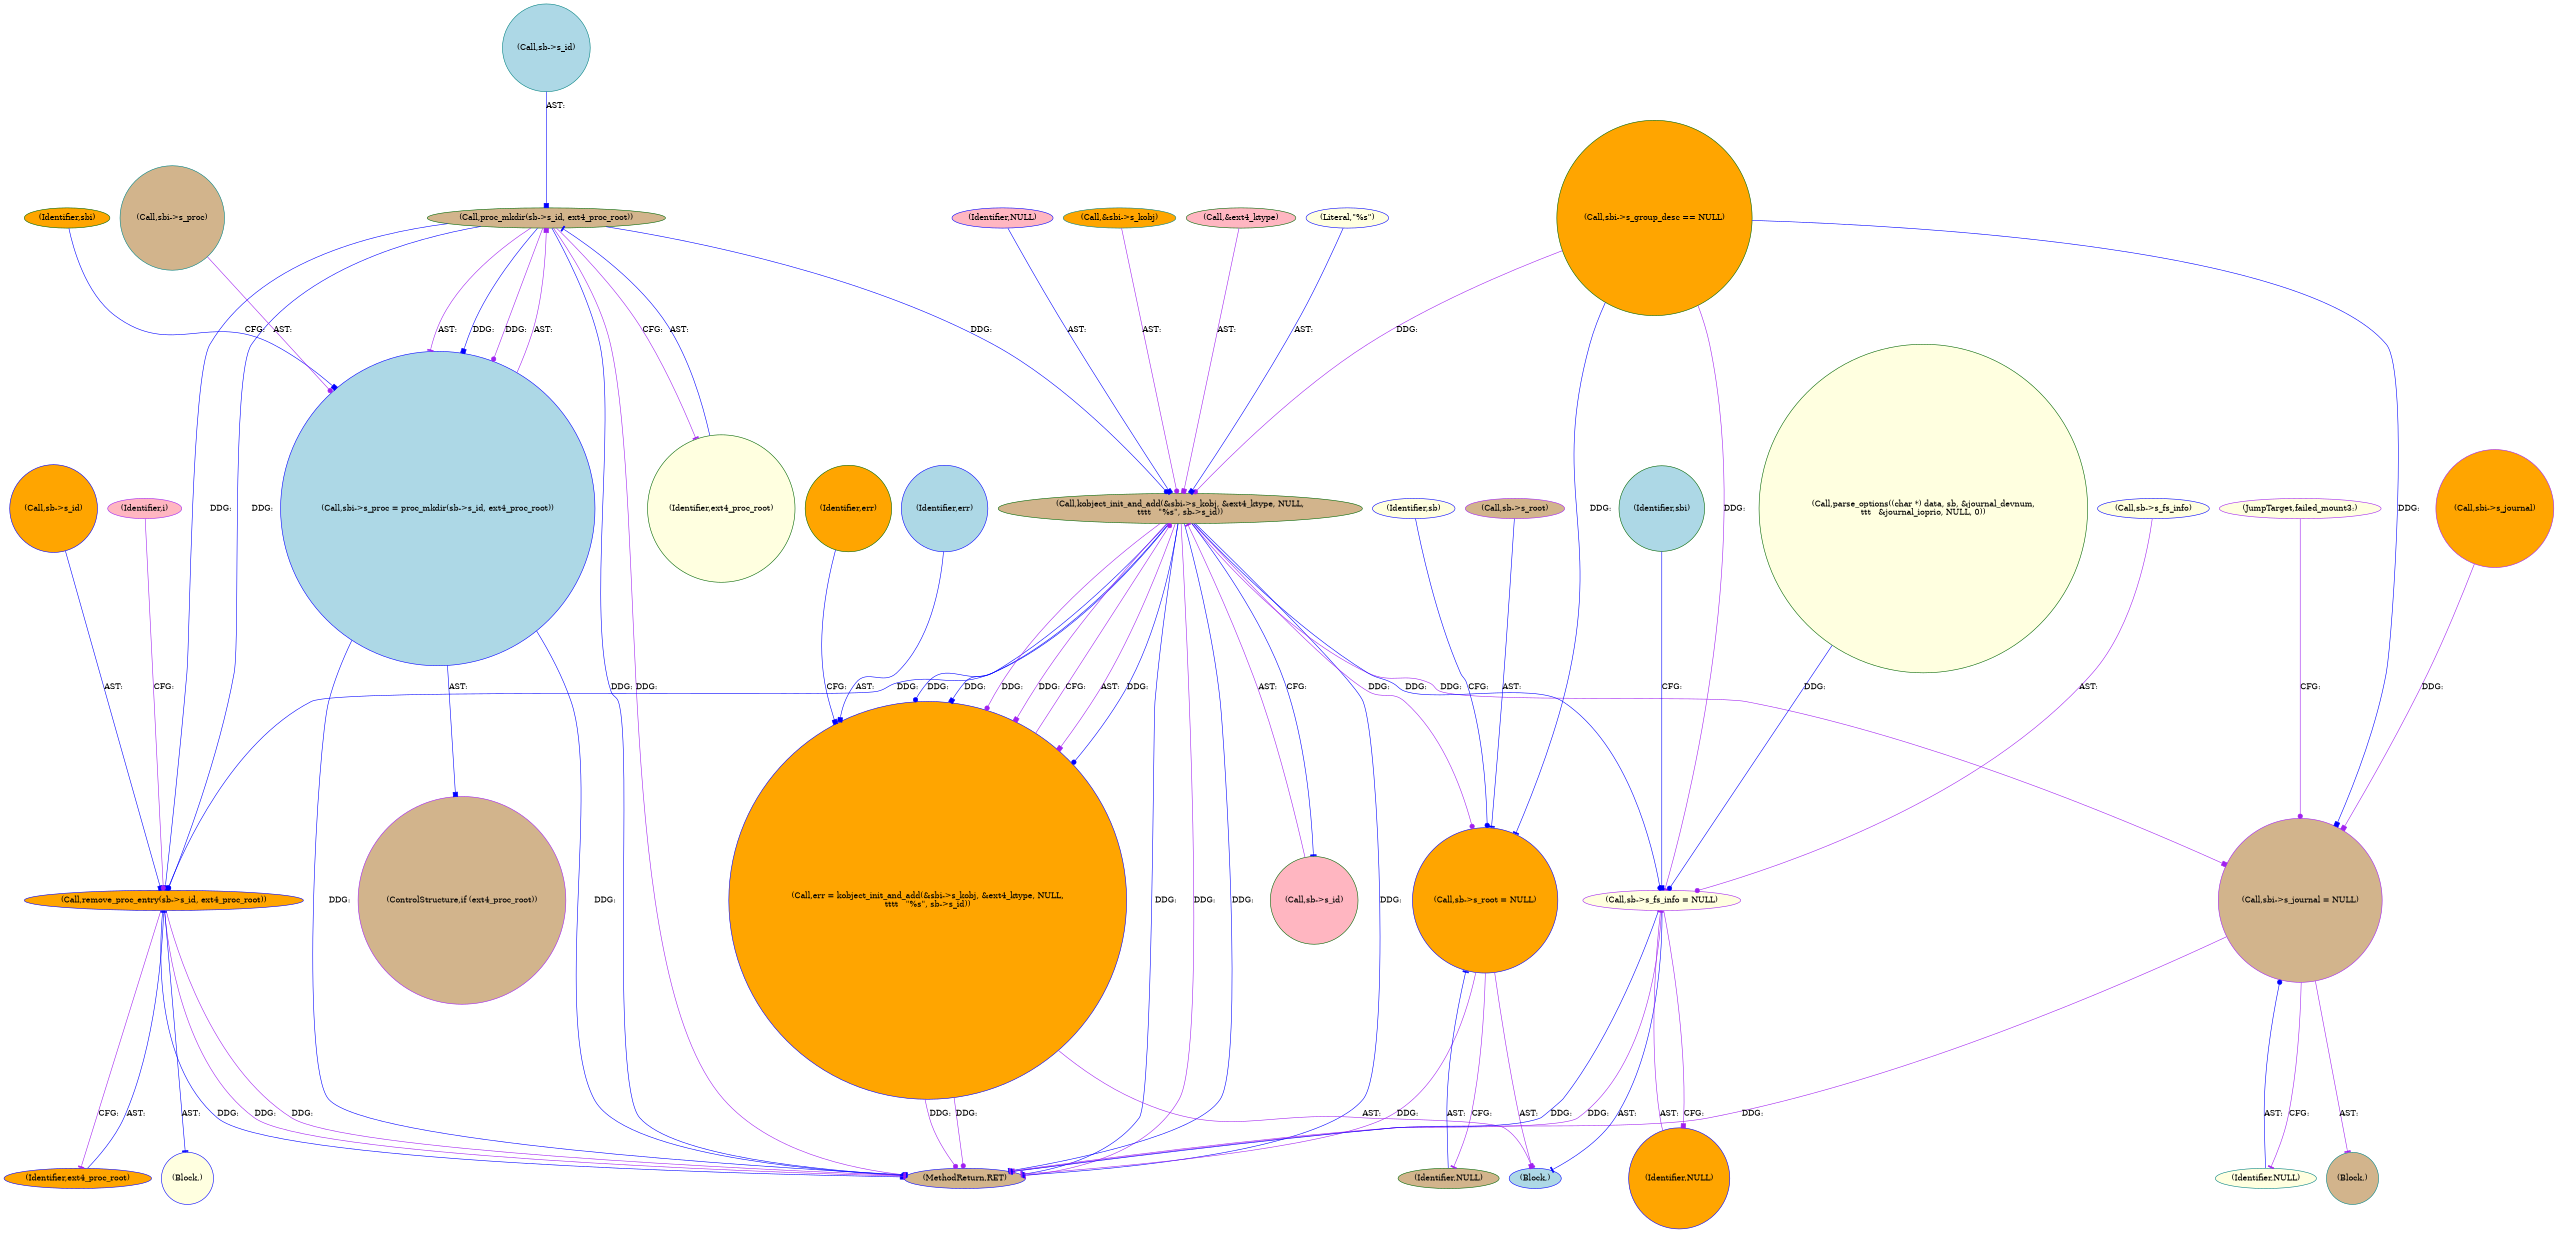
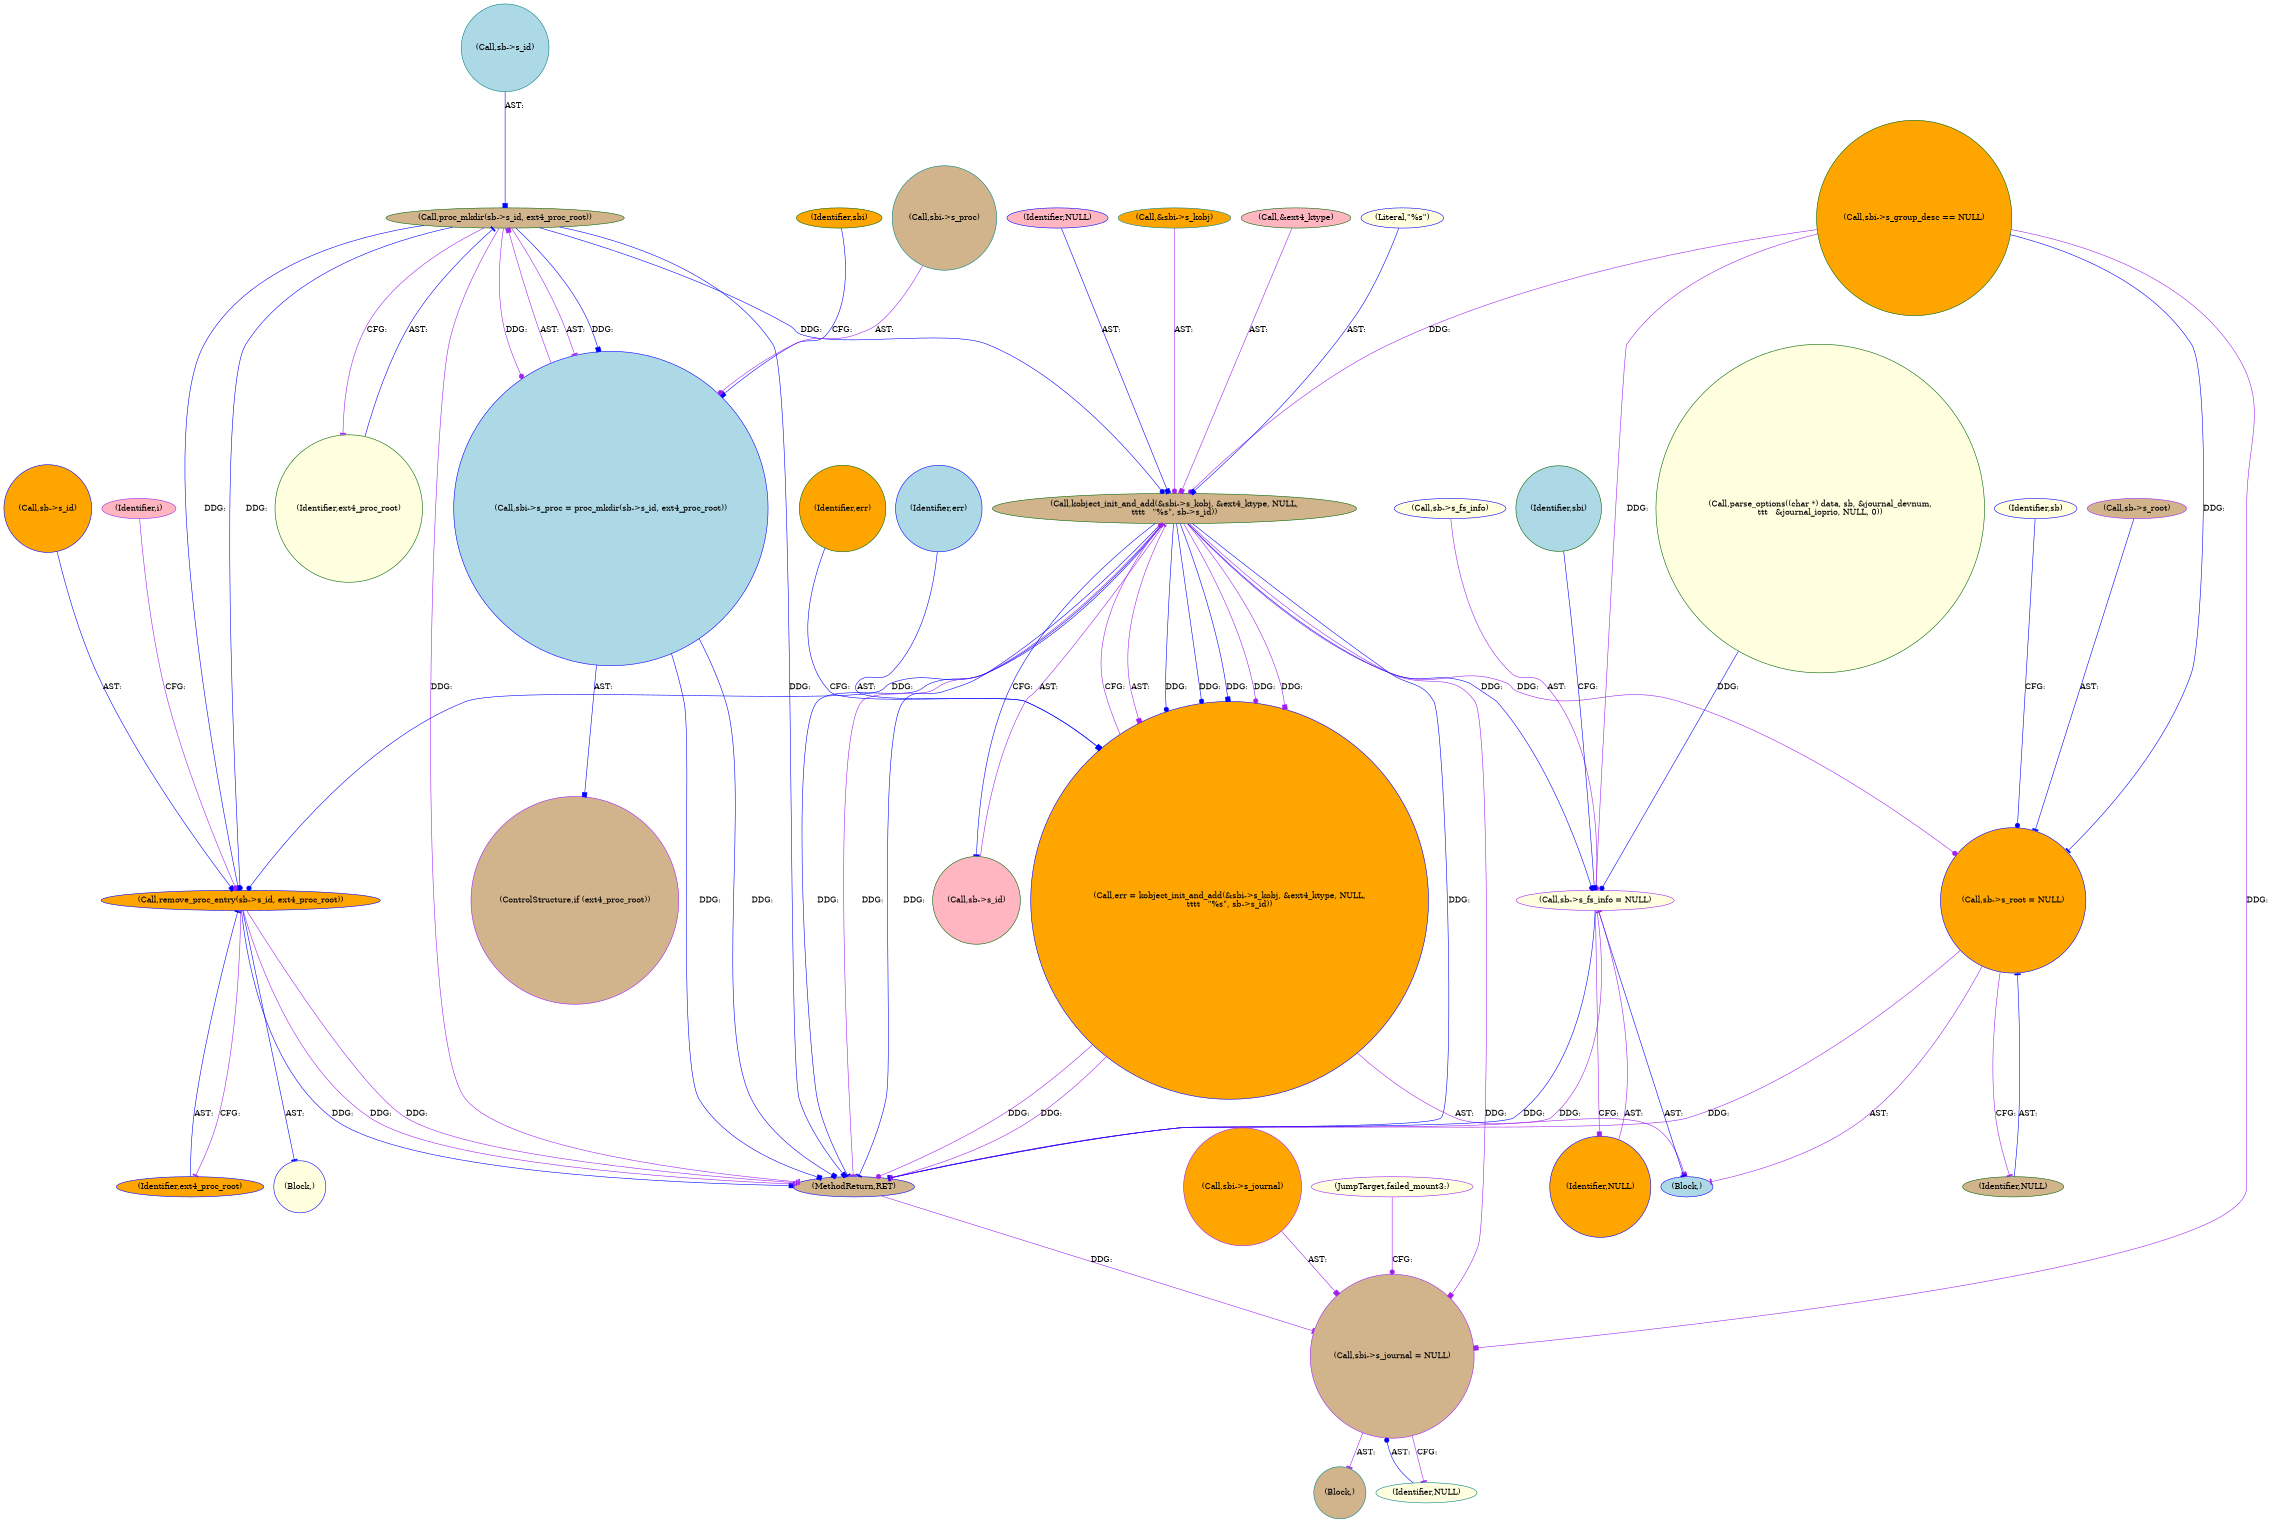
(2315, 300) -> (2247, 1034)
(2434, 687) -> (1319, 1260)
(1634, 1124) -> (1096, 1263)
